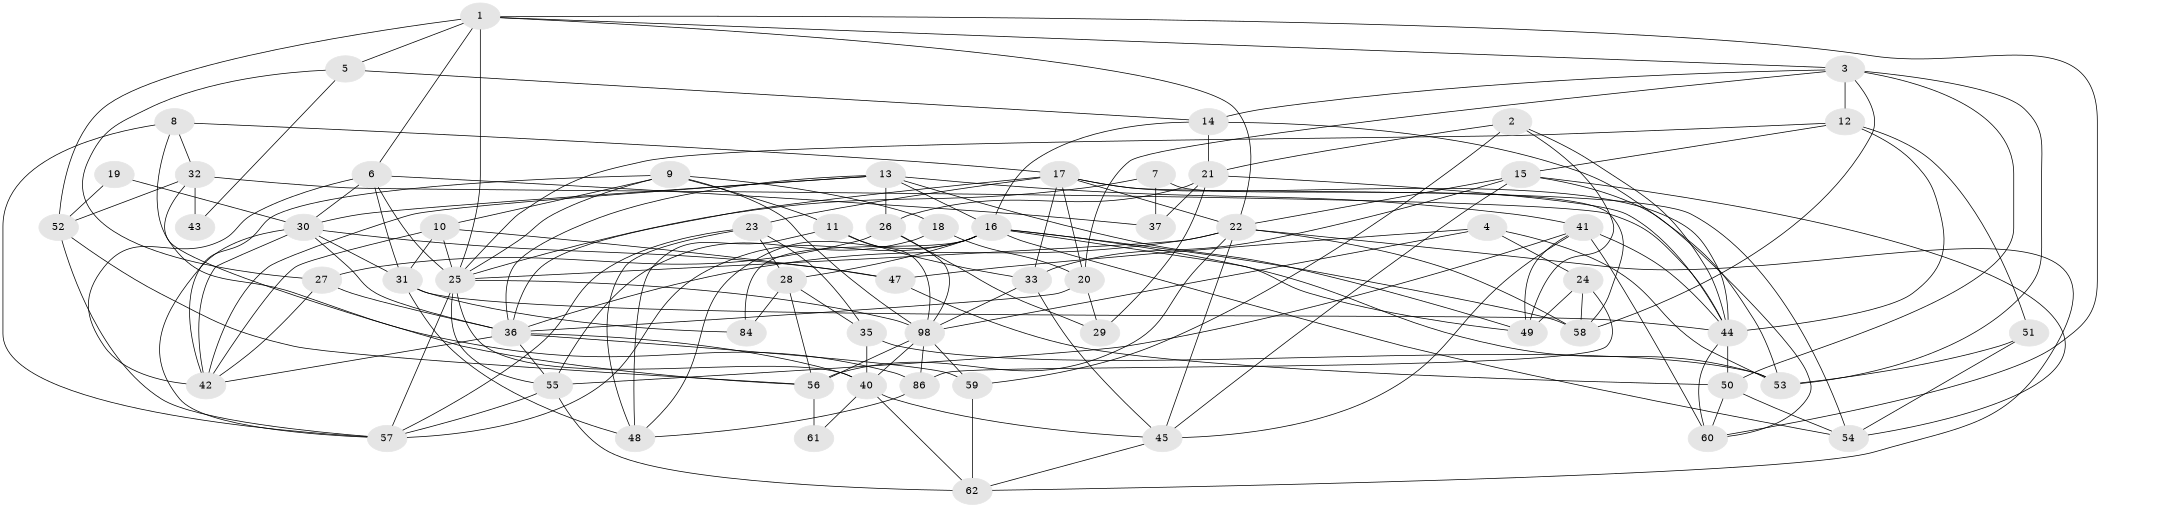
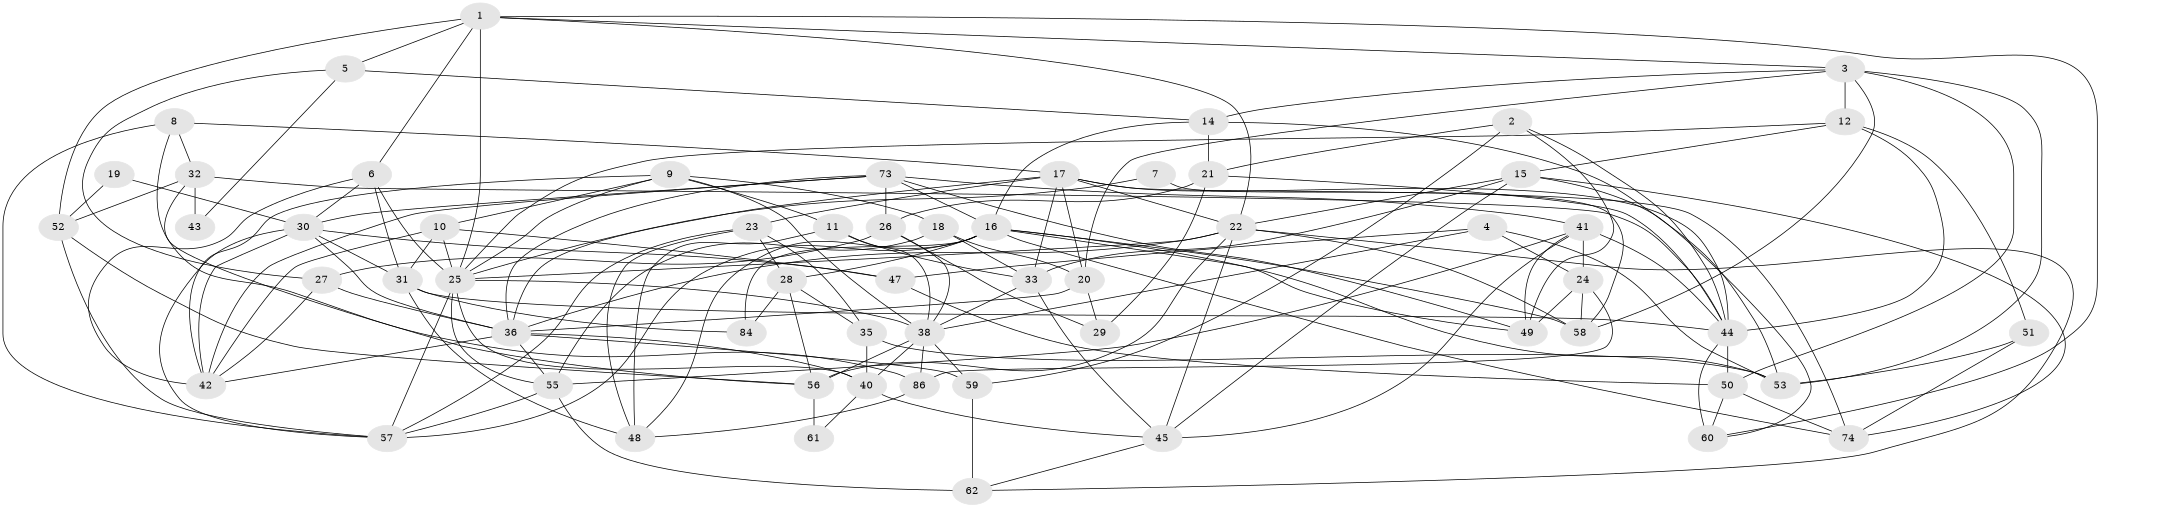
(886, 175) -> (886, 175)
(1156, 227) -> none
none -> (993, 258)
(1648, 332) -> (1583, 249)
(925, 333) -> (925, 333)
(920, 439) -> none
(1849, 439) -> (1849, 439)
